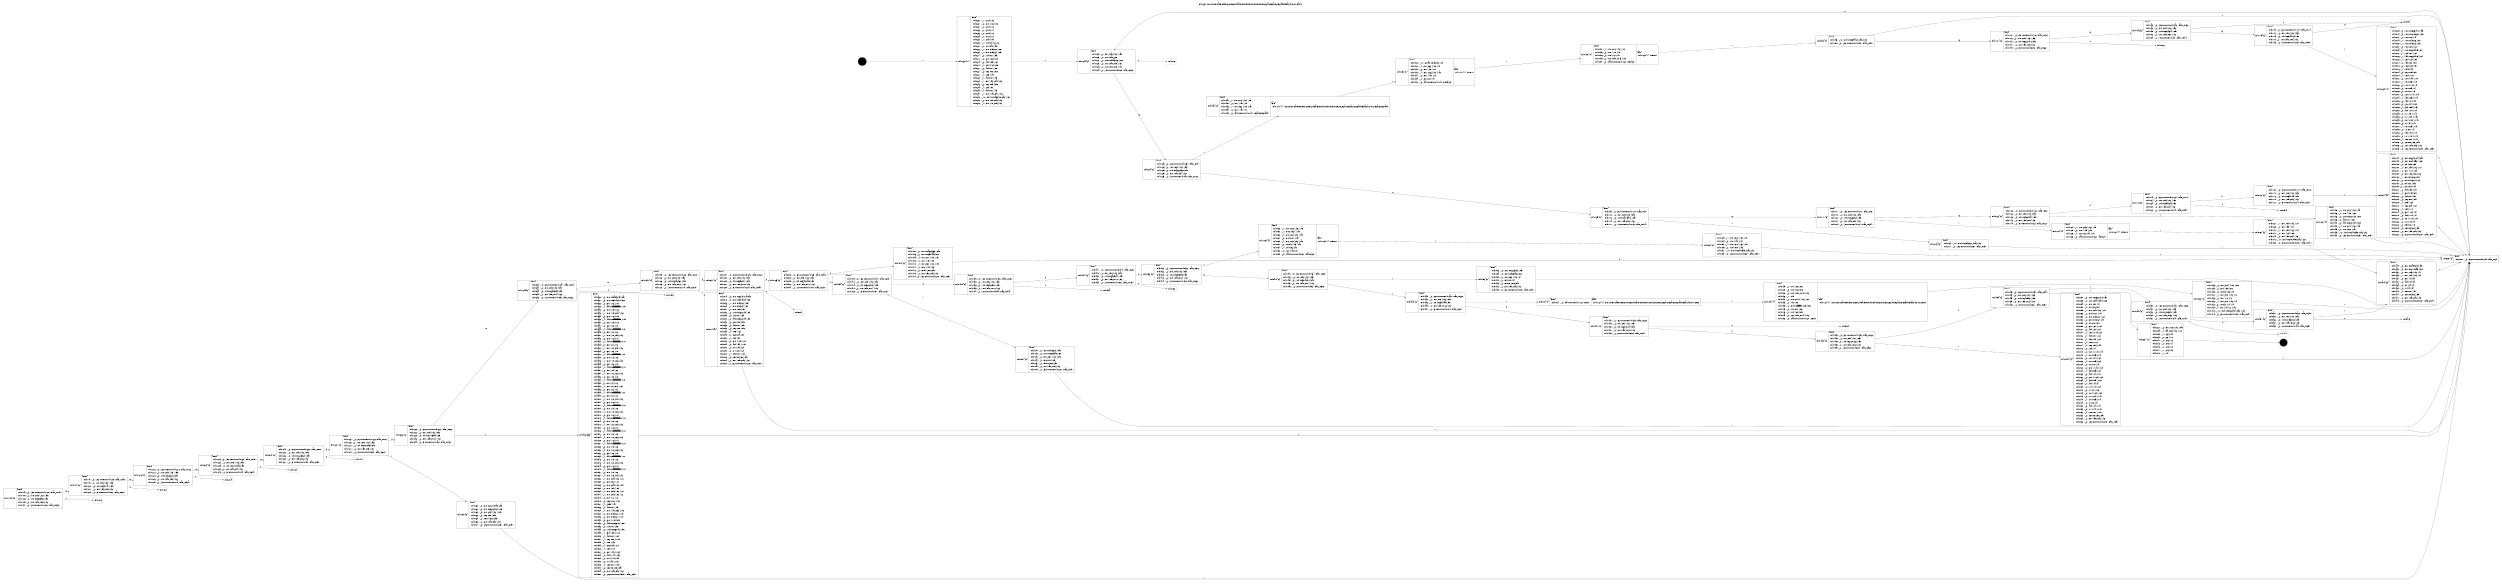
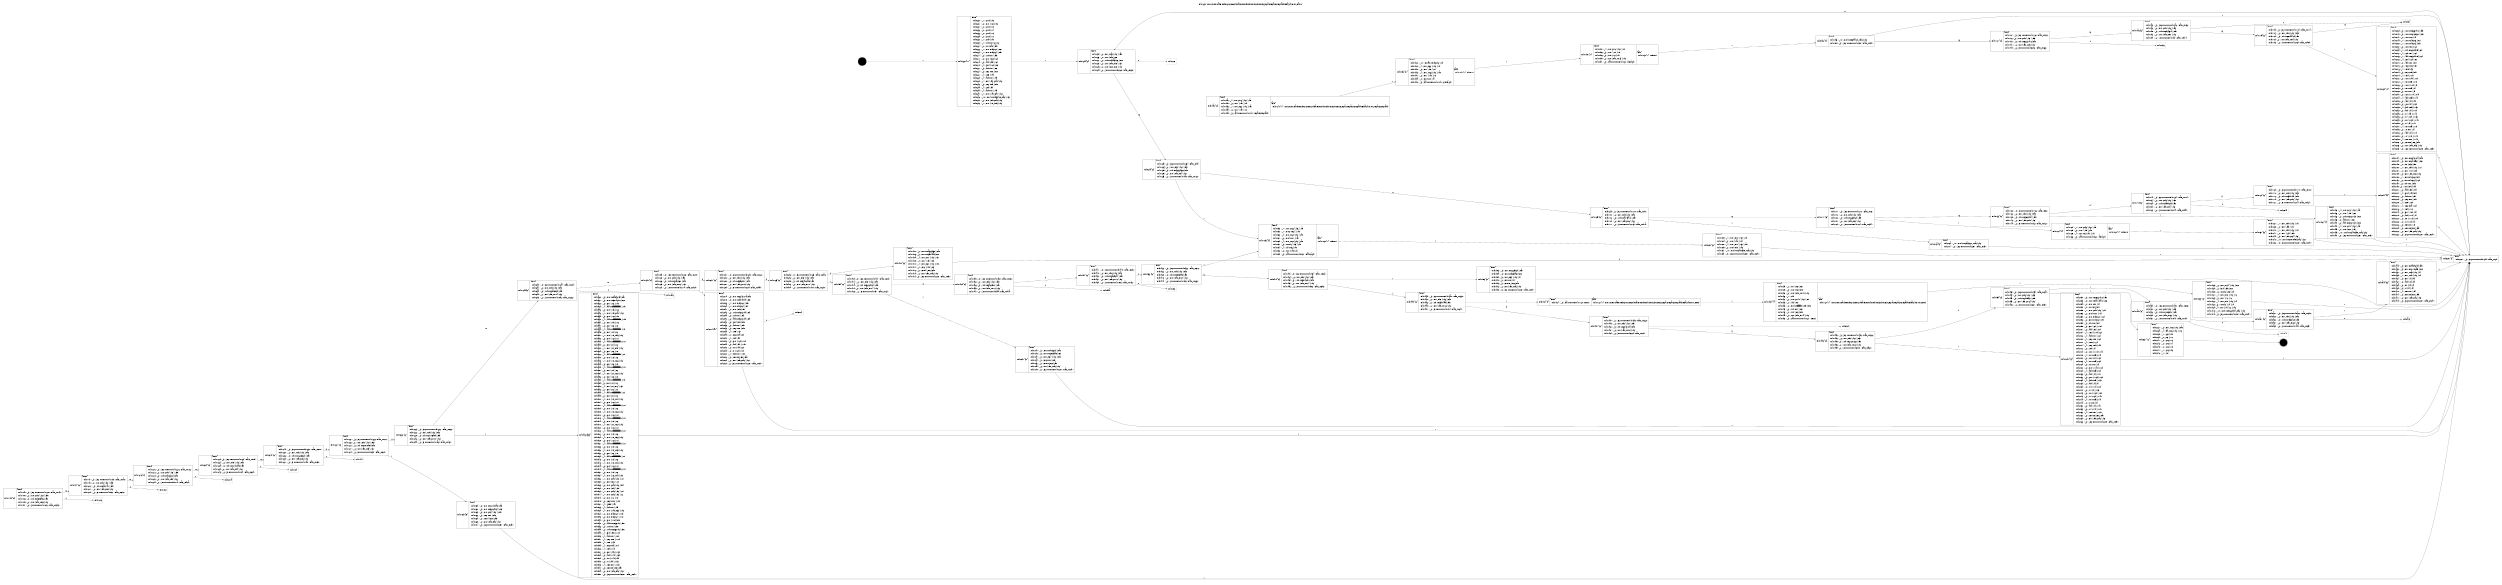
(1234, 138) -> (1207, 222)
(2342, 260) -> (2387, 246)
(778, 299) -> (778, 318)
